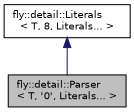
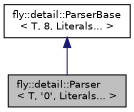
(67, 21) -> (67, 21)
